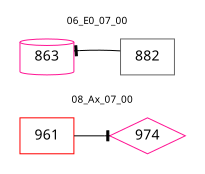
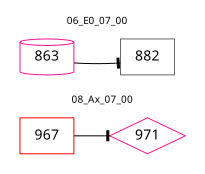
(100, 50) -> (95, 64)
(47, 136) -> (47, 136)
(147, 136) -> (147, 136)
